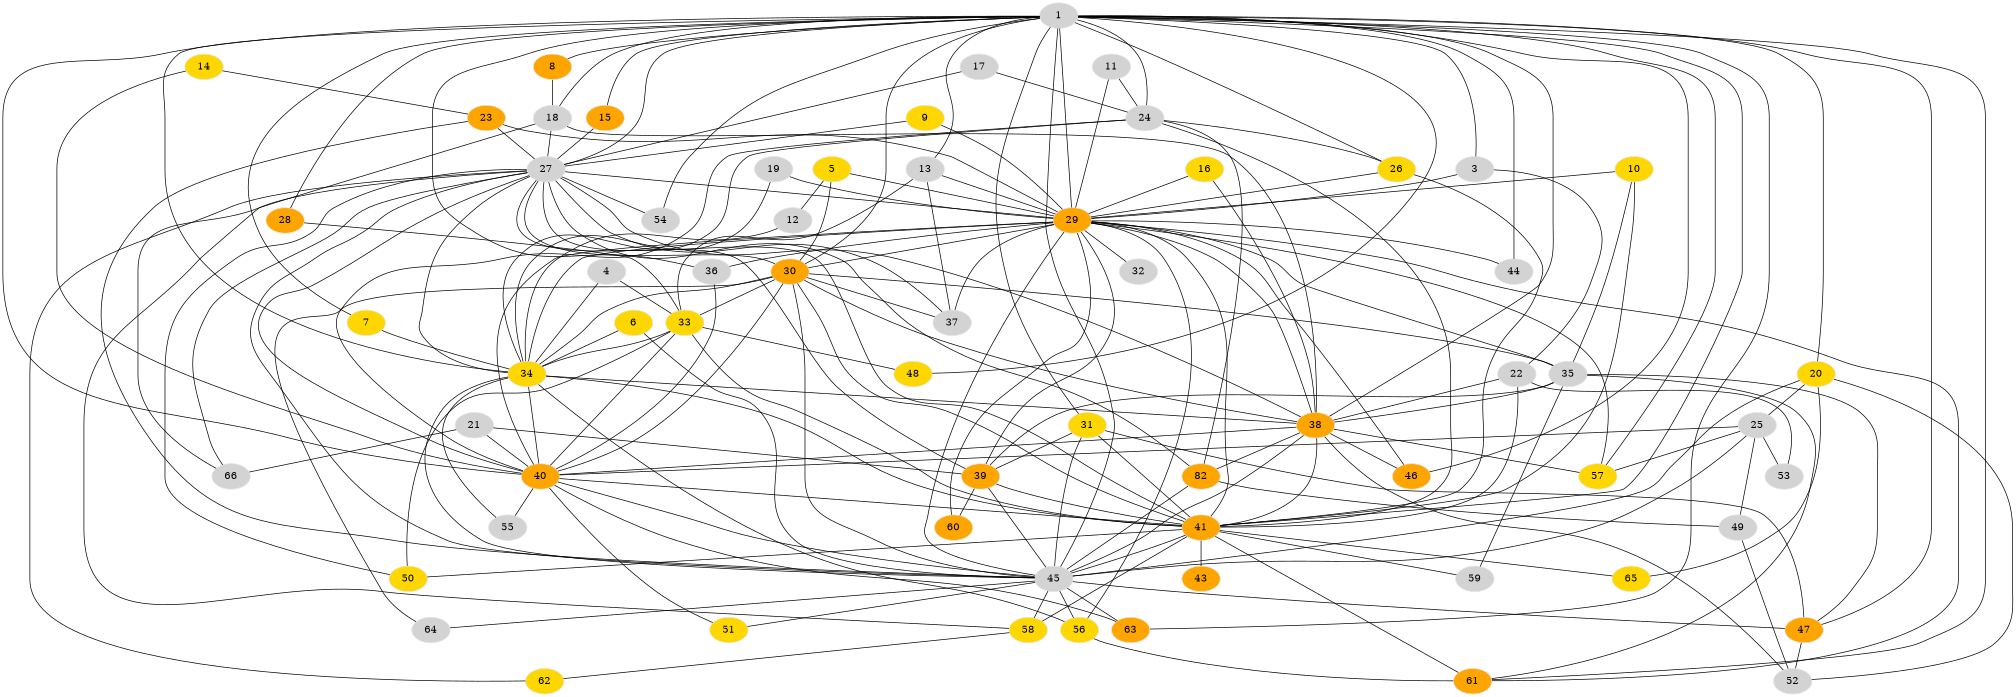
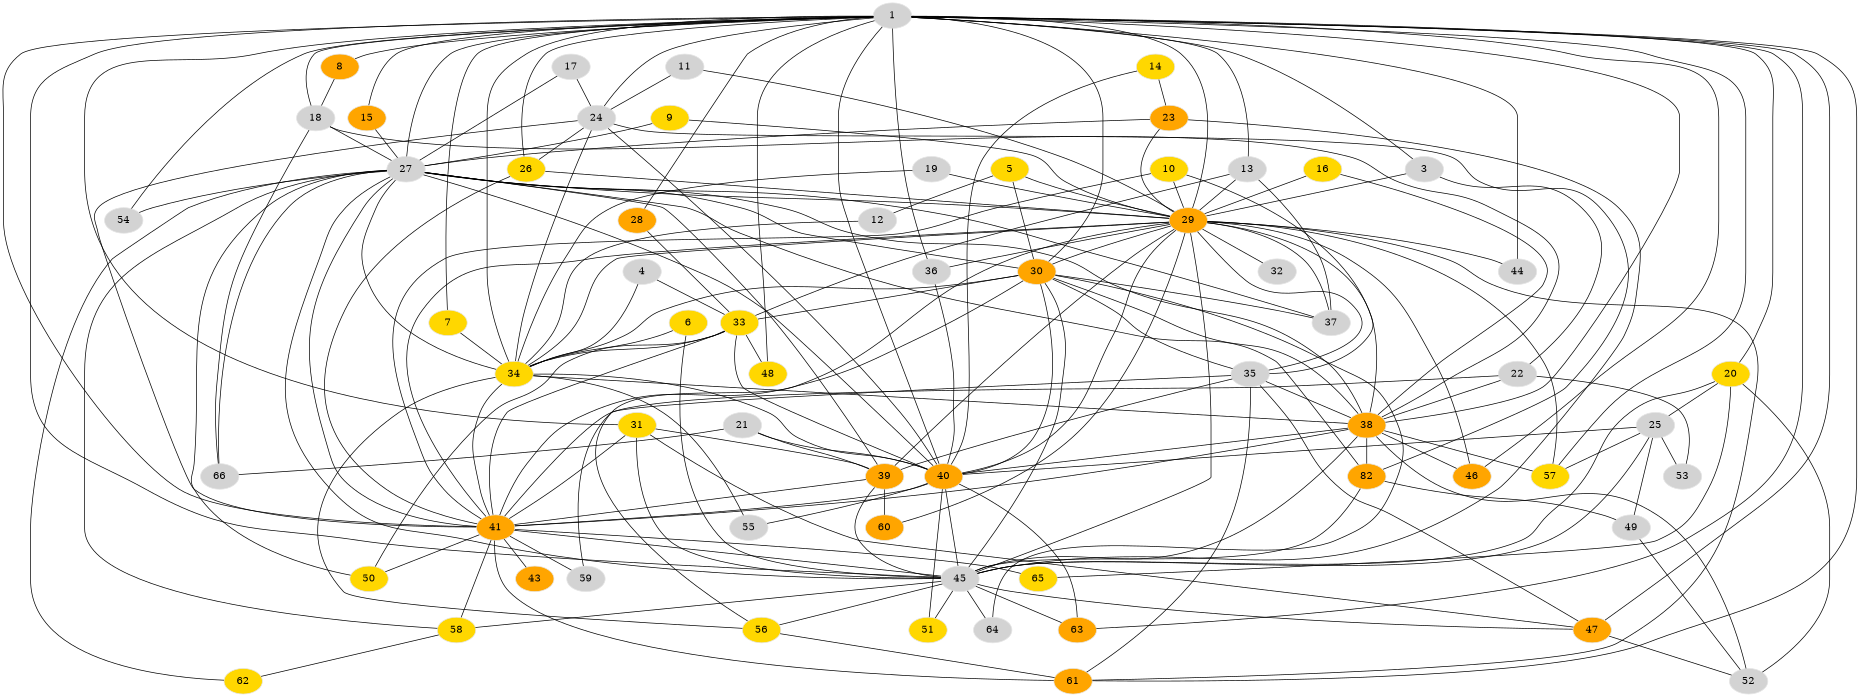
(486, 541) -> none
